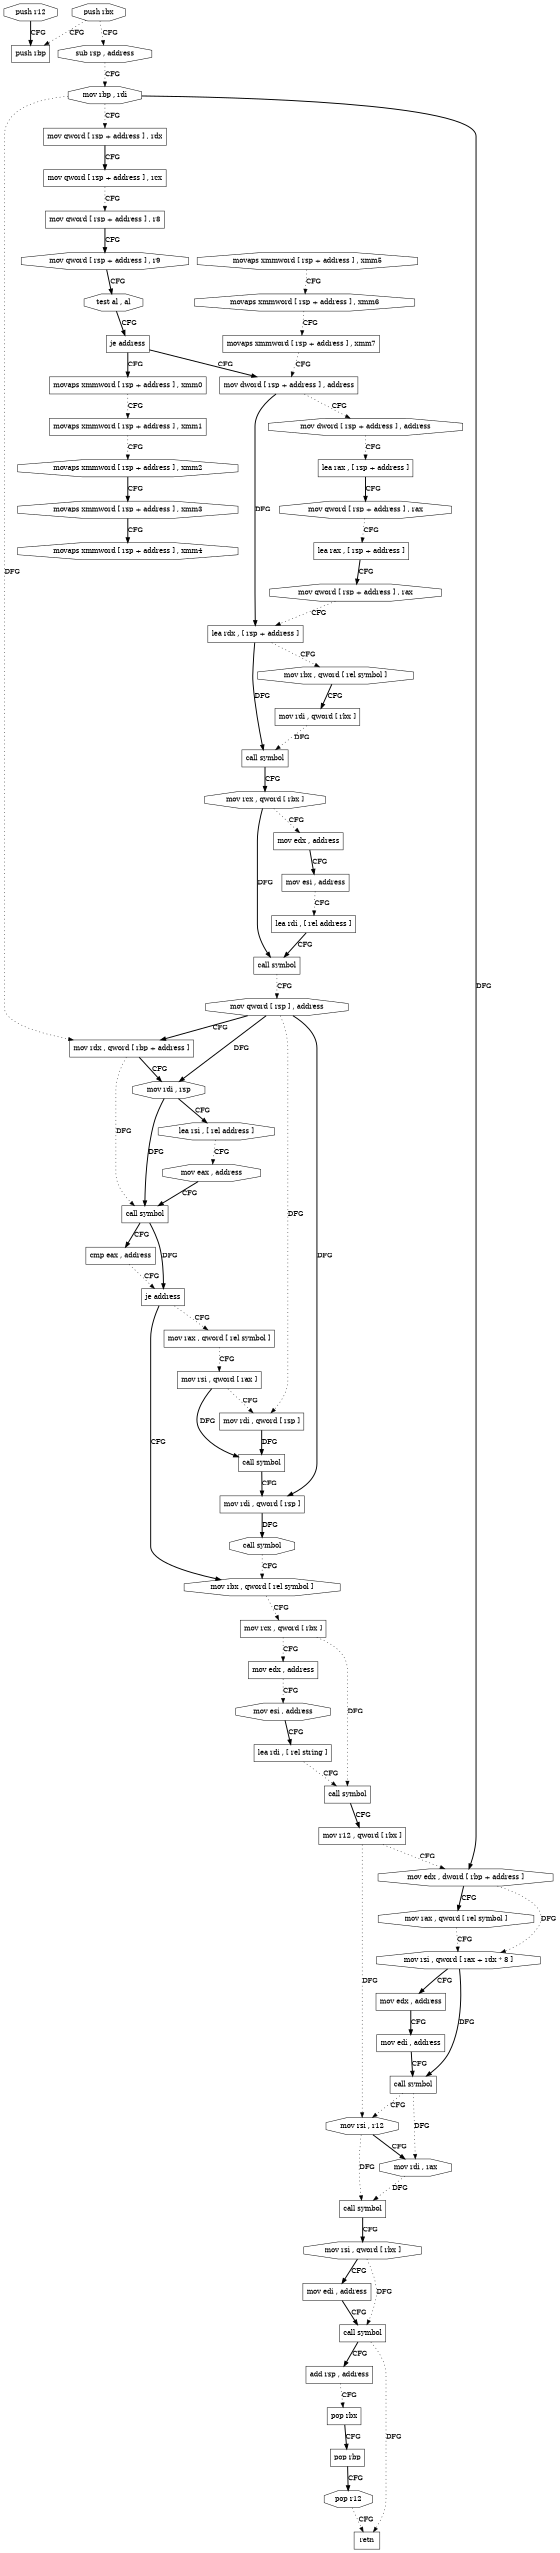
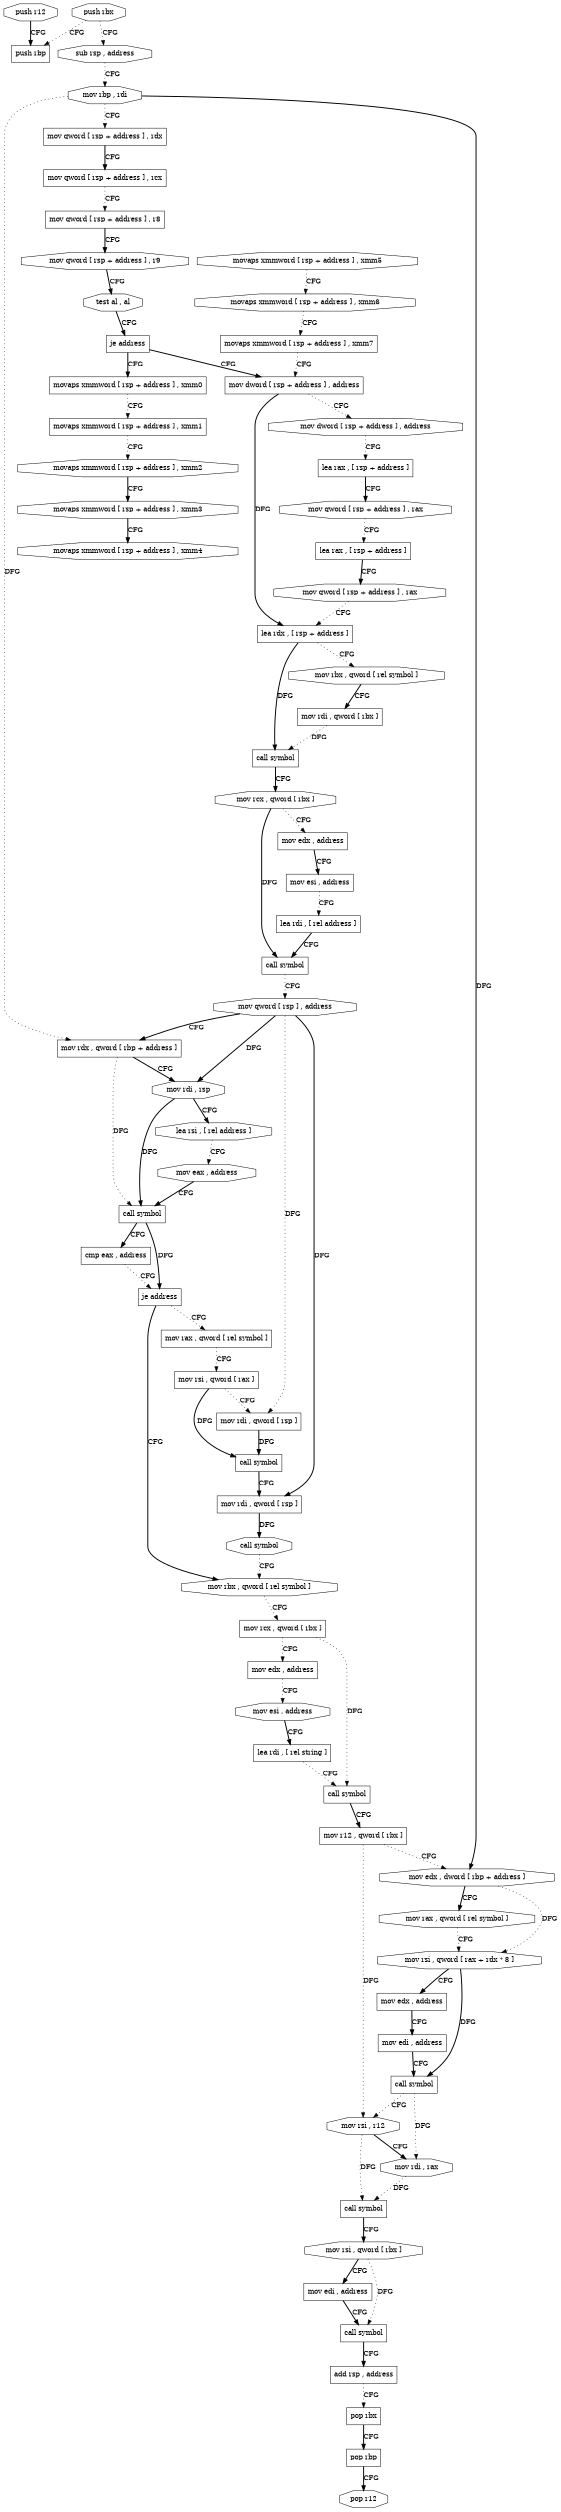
(367, 2541) -> none
